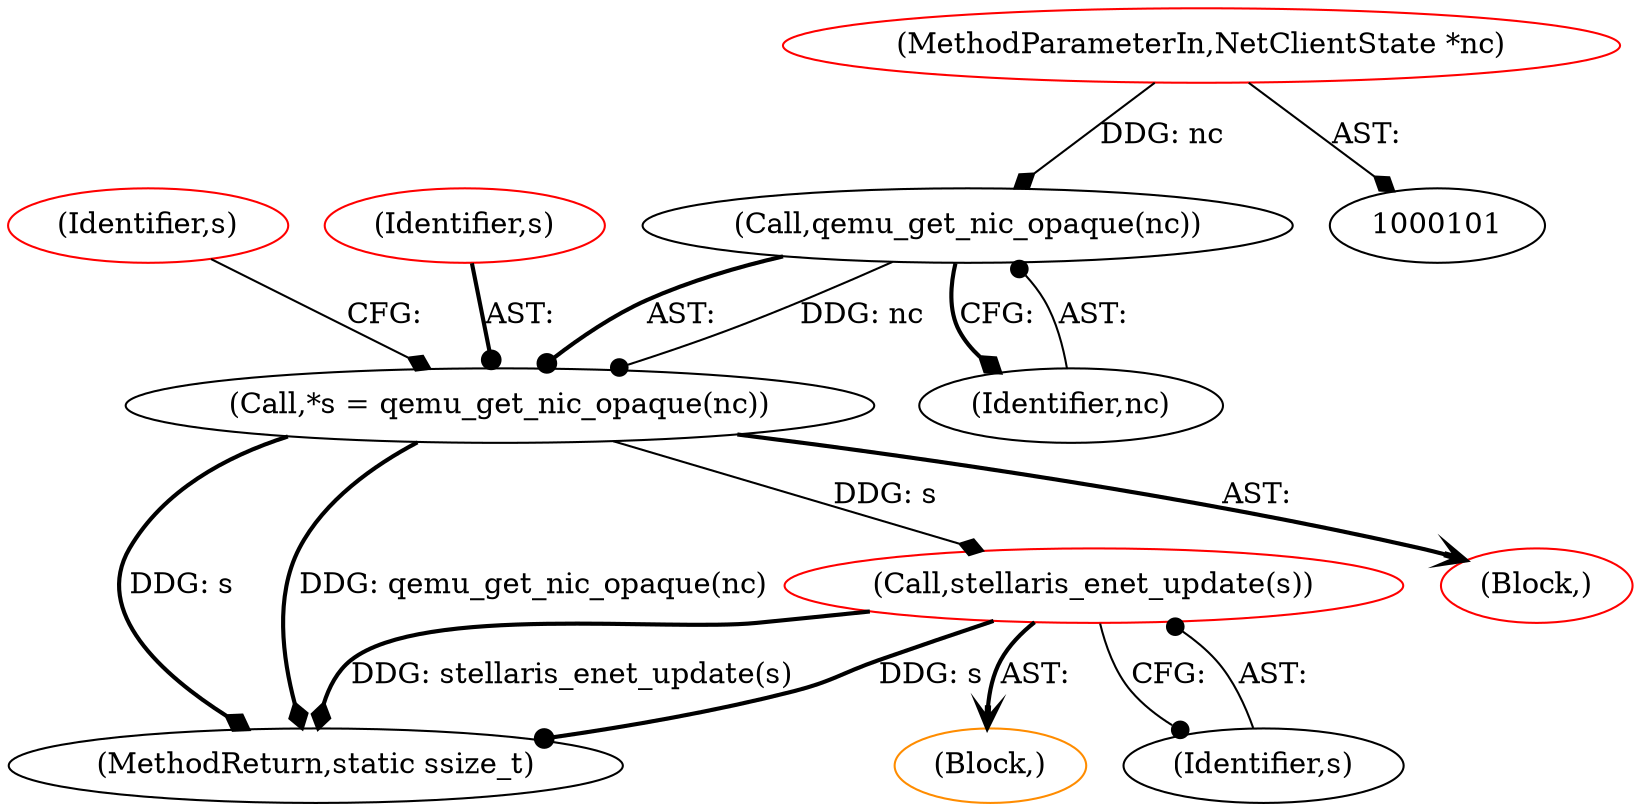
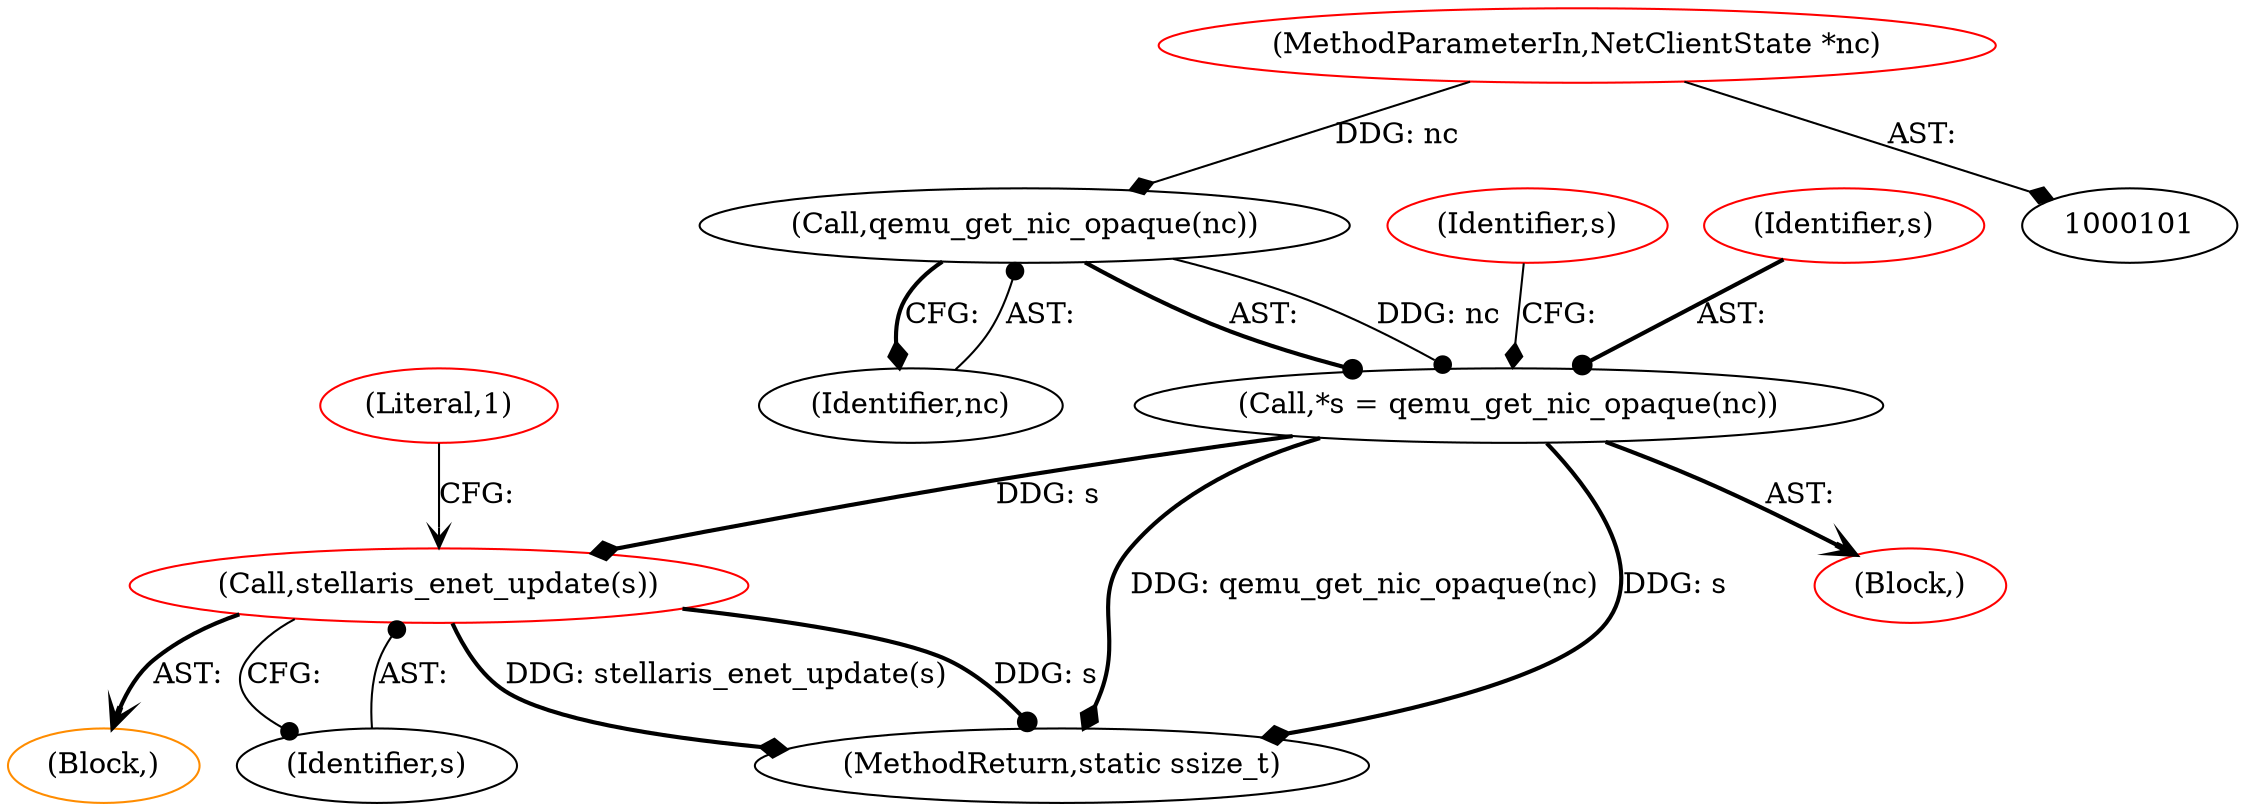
none -> (439, 406)
(786, 492) -> (954, 487)
